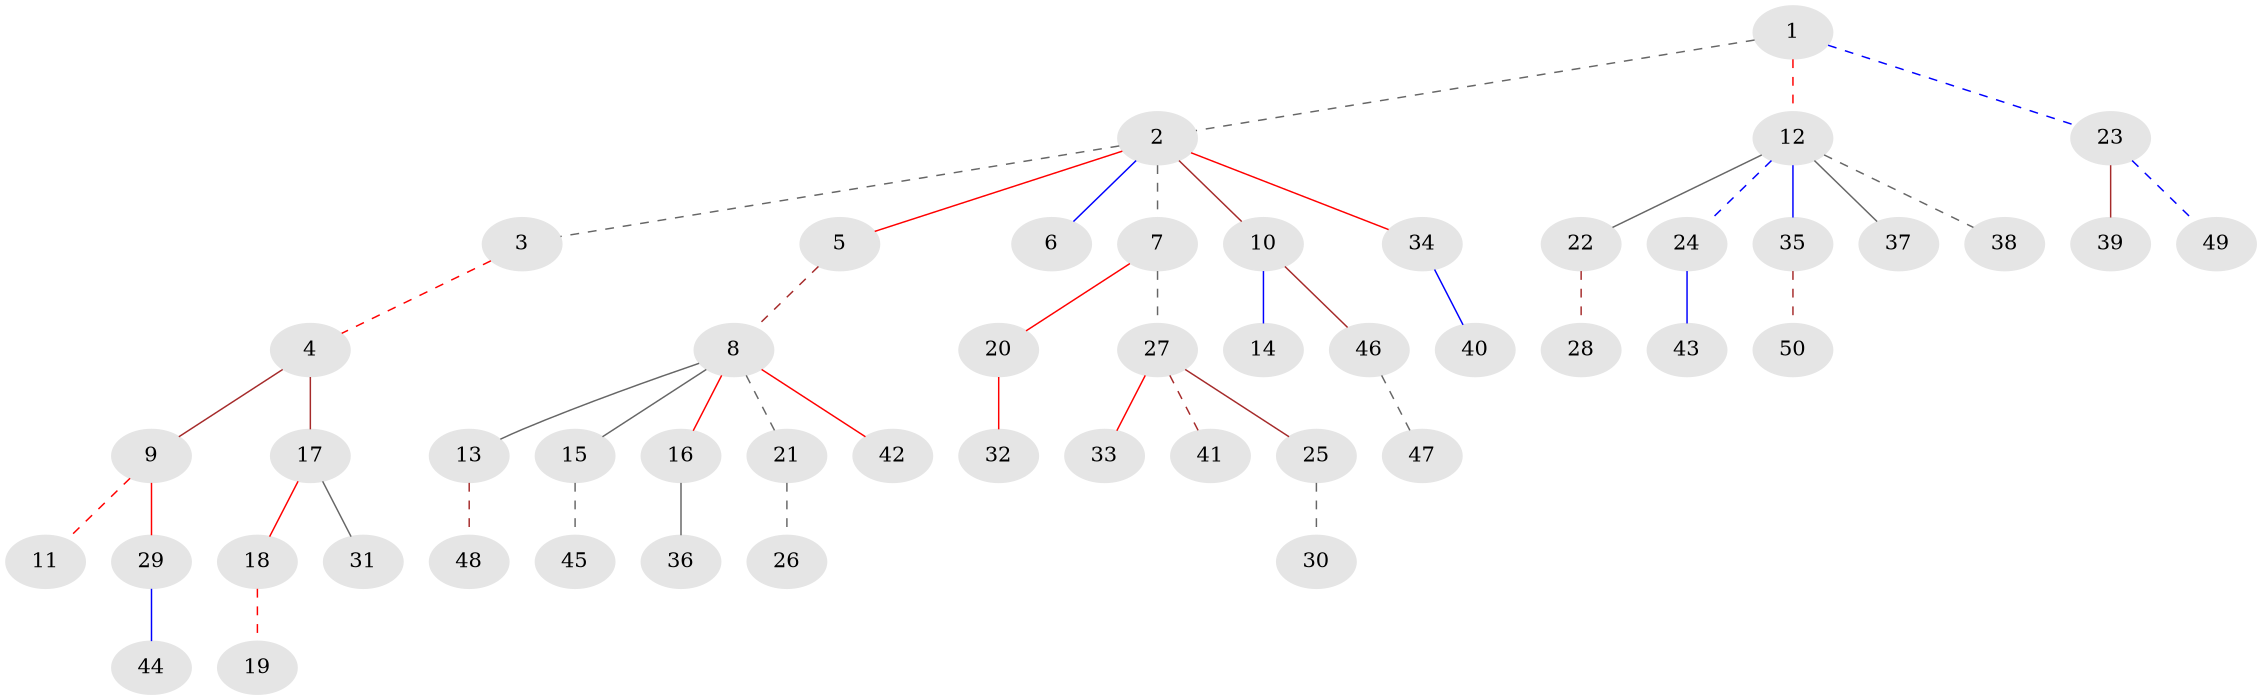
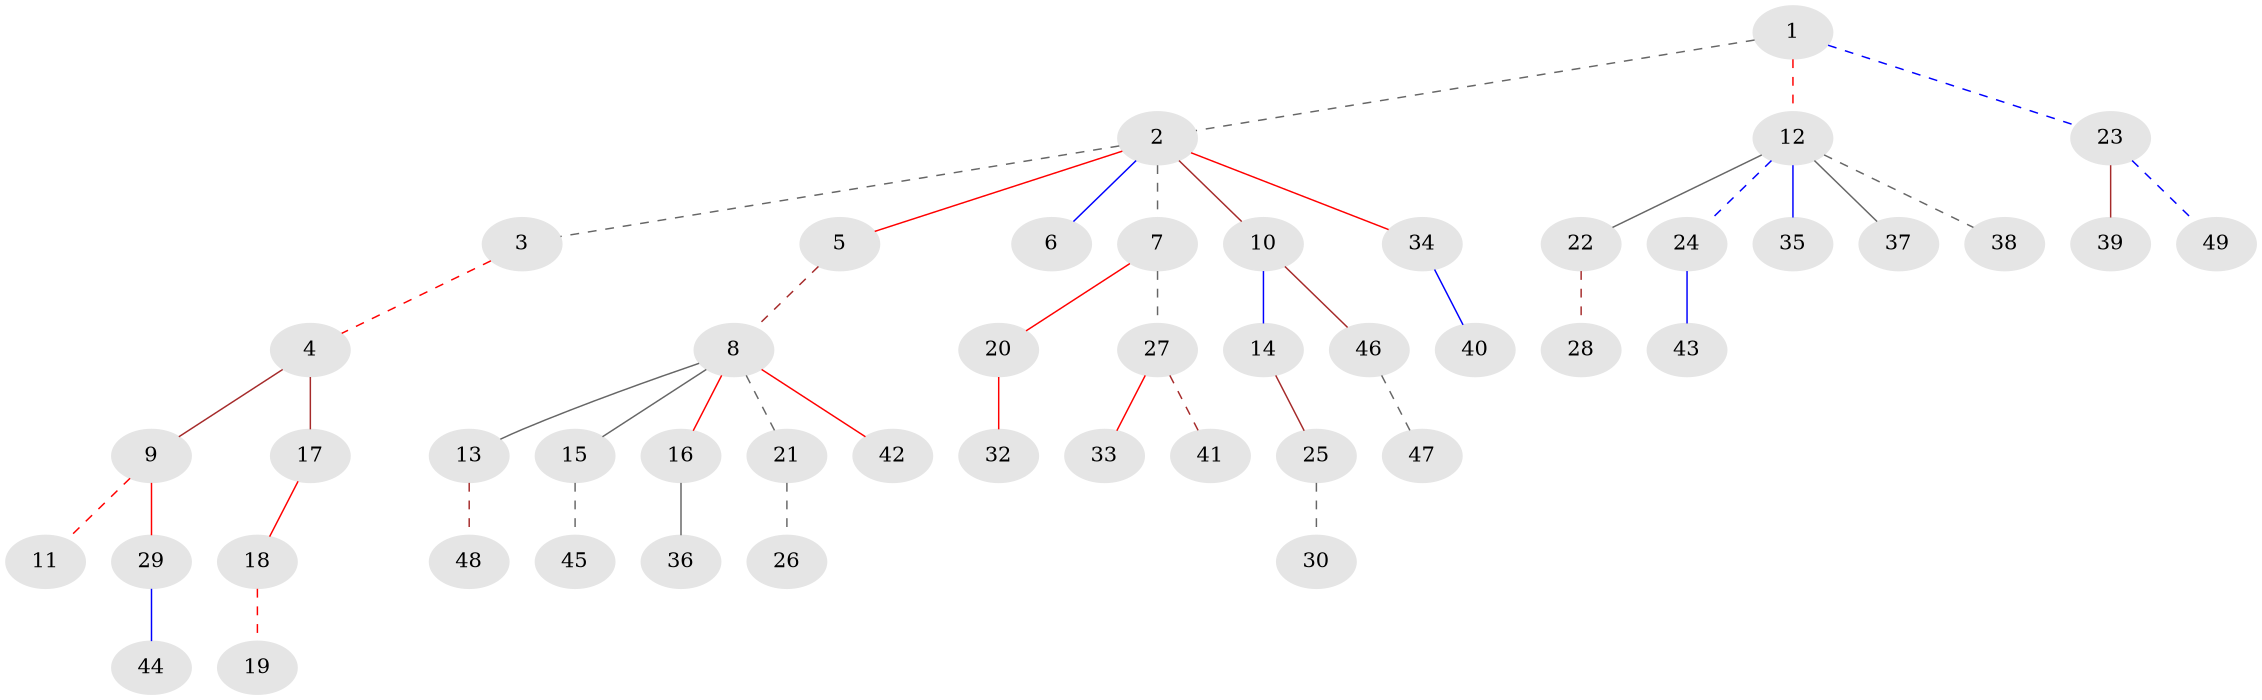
(1793, 350) -> none
(1237, 403) -> (1290, 403)
(363, 562) -> none
